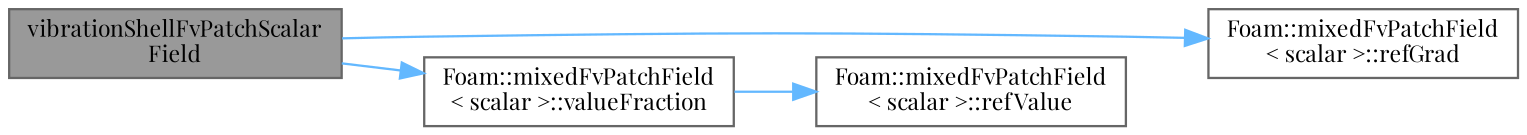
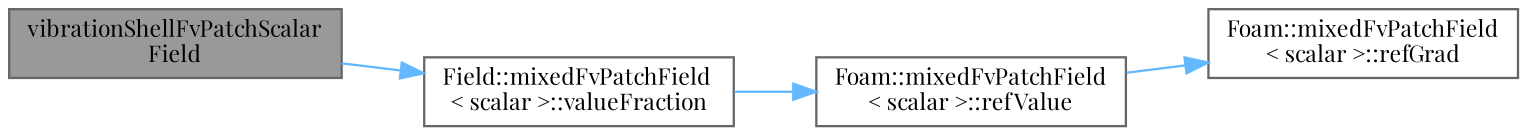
(763, 33) -> (1156, 69)
(579, 92) -> (579, 92)
